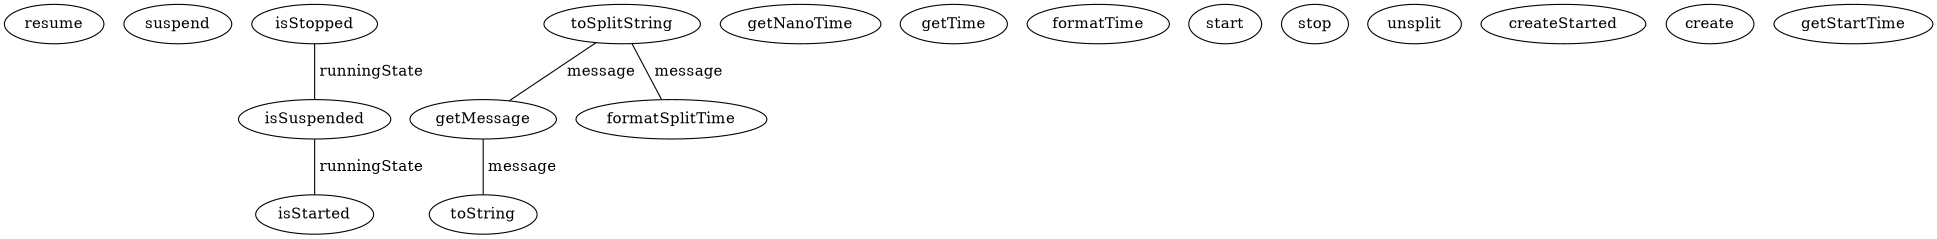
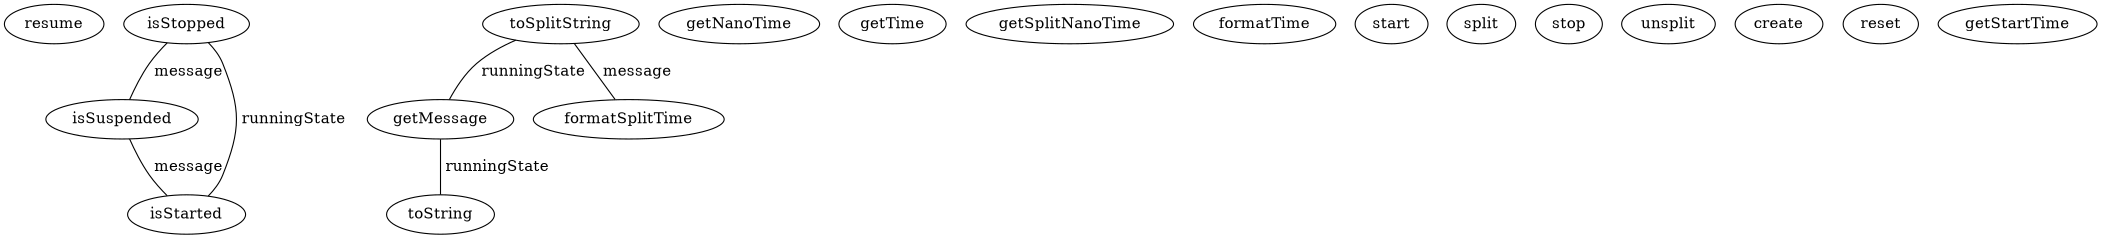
(178, 24) -> none
none -> (1070, 24)
none -> (1481, 24)
(1563, 24) -> none
none -> (1881, 24)
(369, 72) -> (186, 72)
(599, 72) -> (531, 72)
none -> (236, 119)
(369, 167) -> (186, 167)
(520, 167) -> (495, 167)
